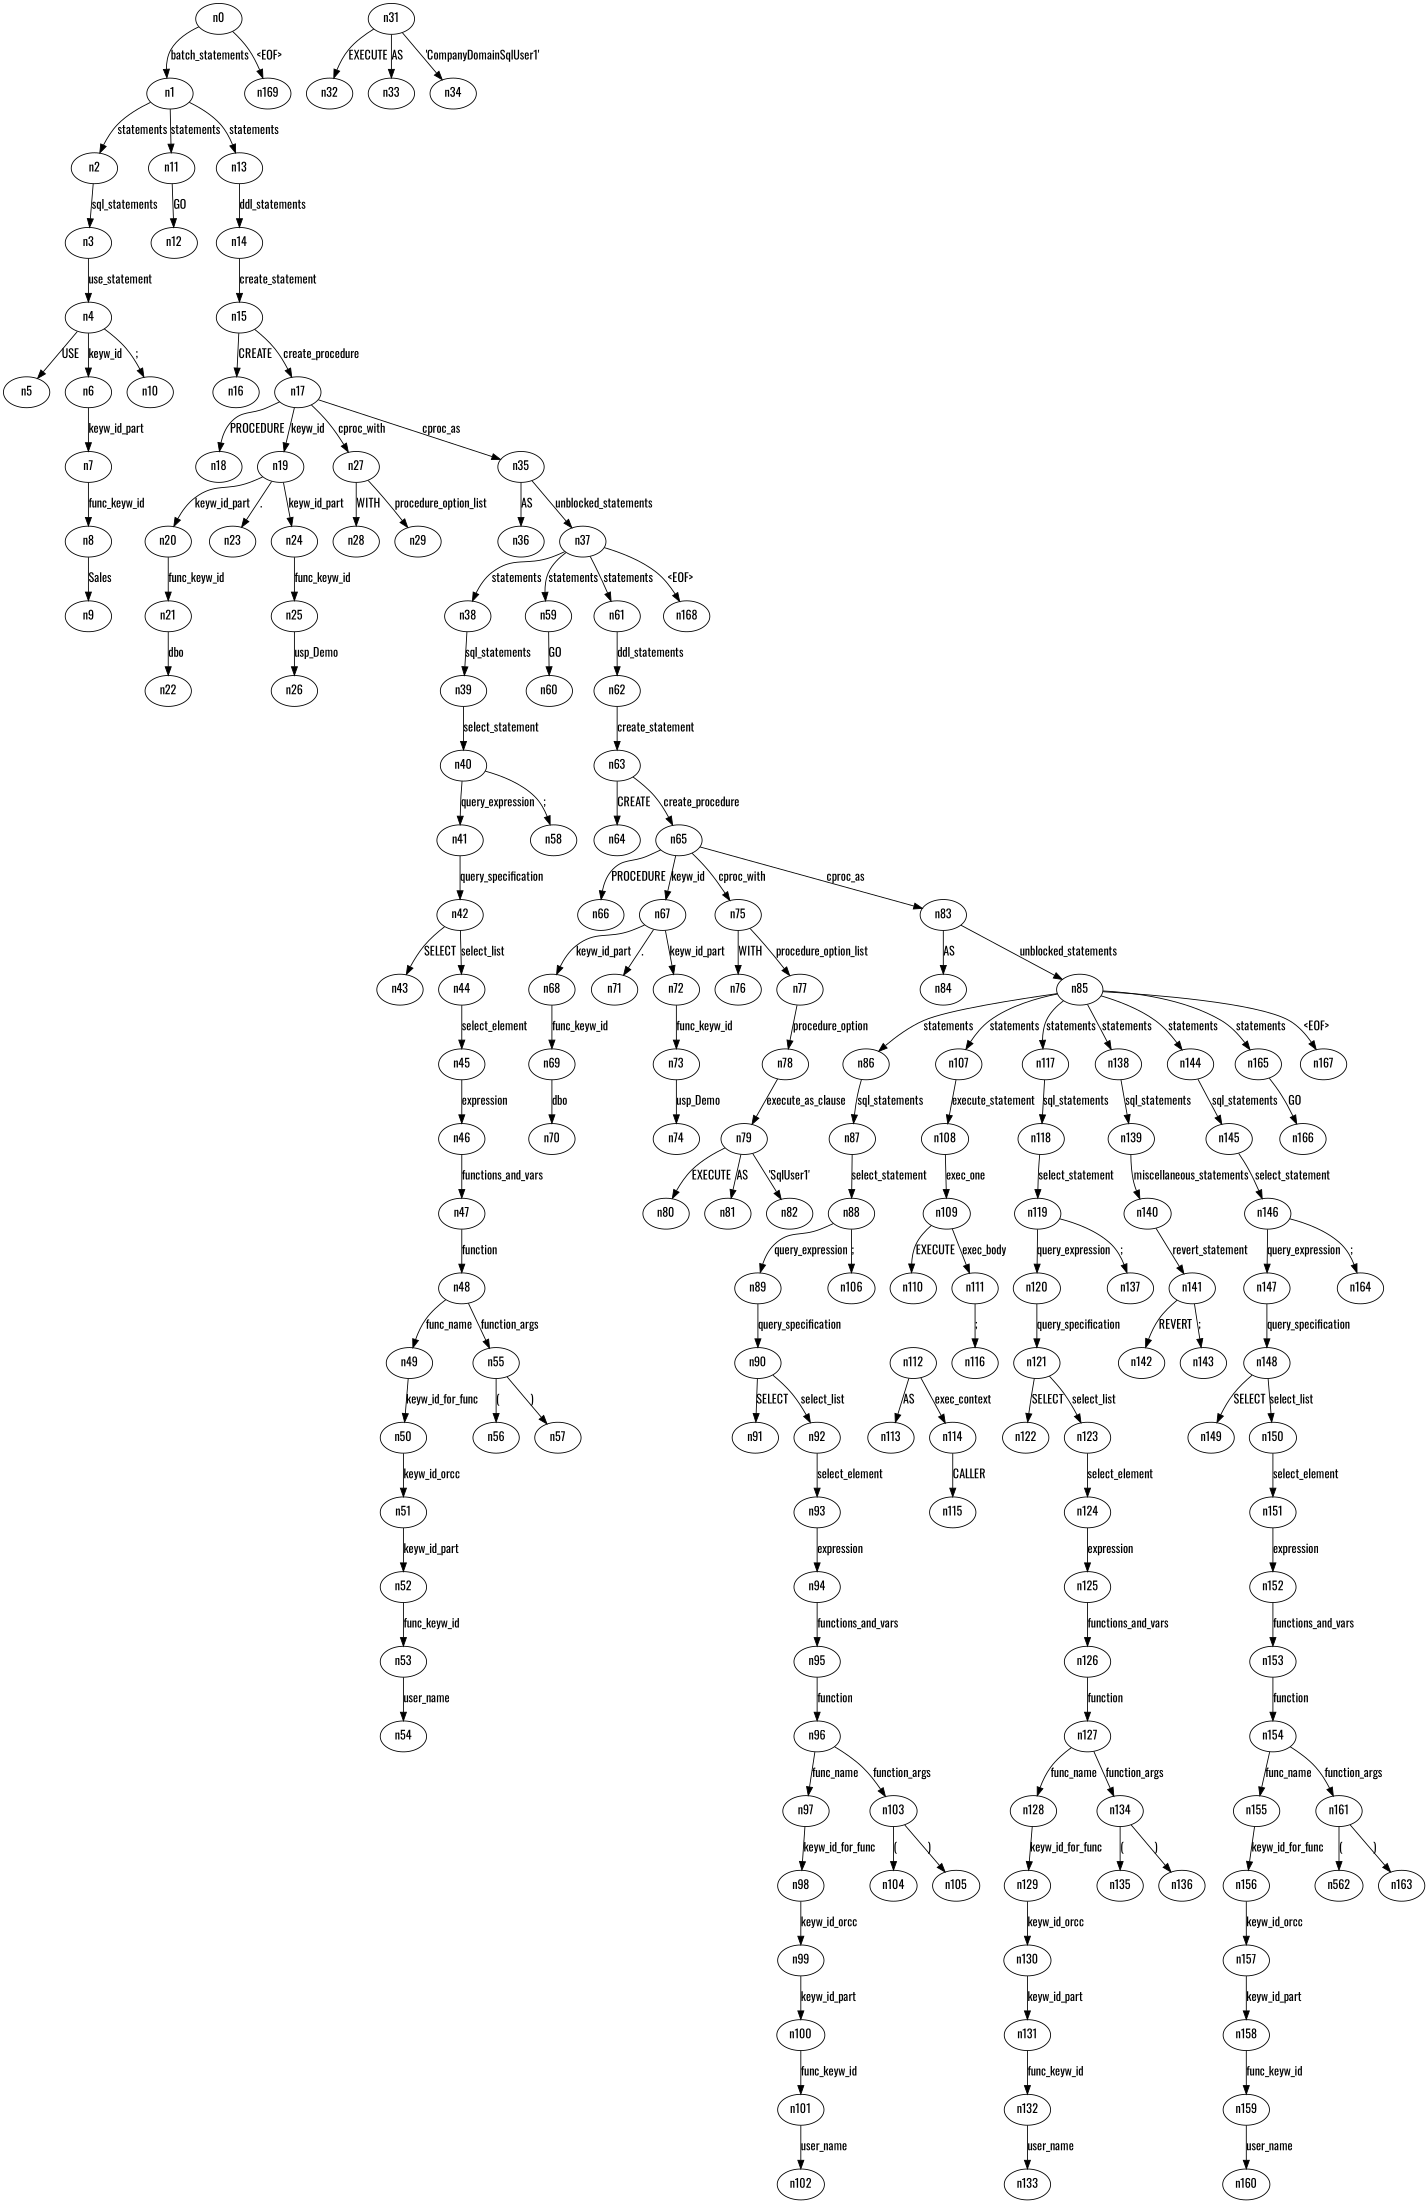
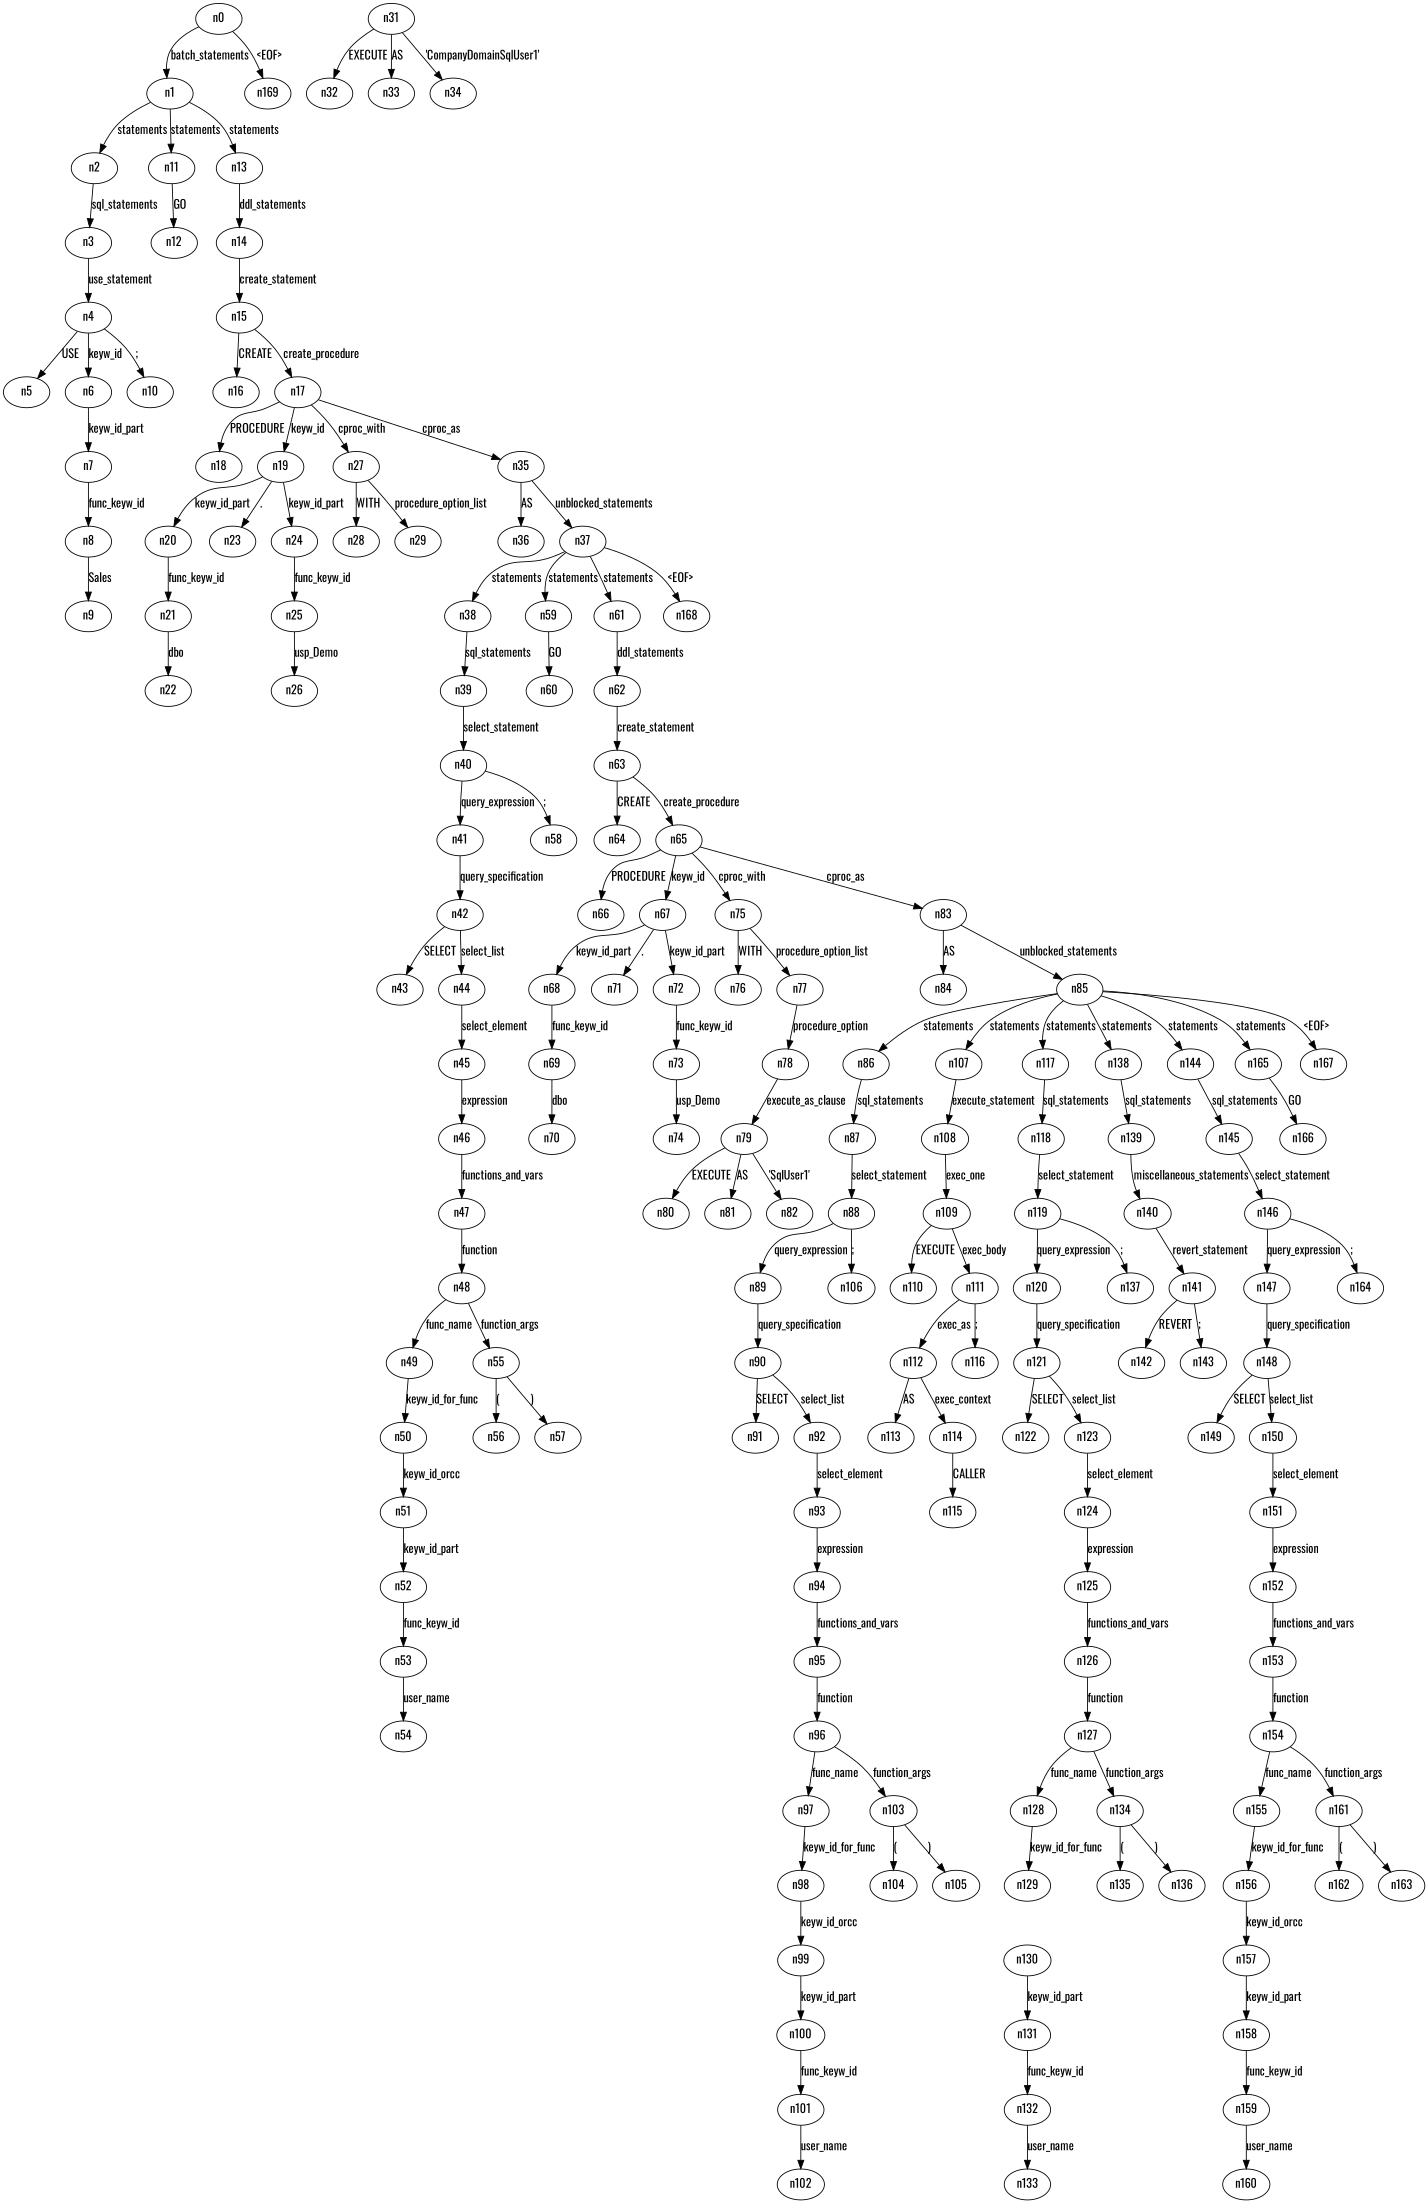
none -> (939, 1318)
(1339, 1886) -> (1339, 1886)
(1027, 1919) -> none
